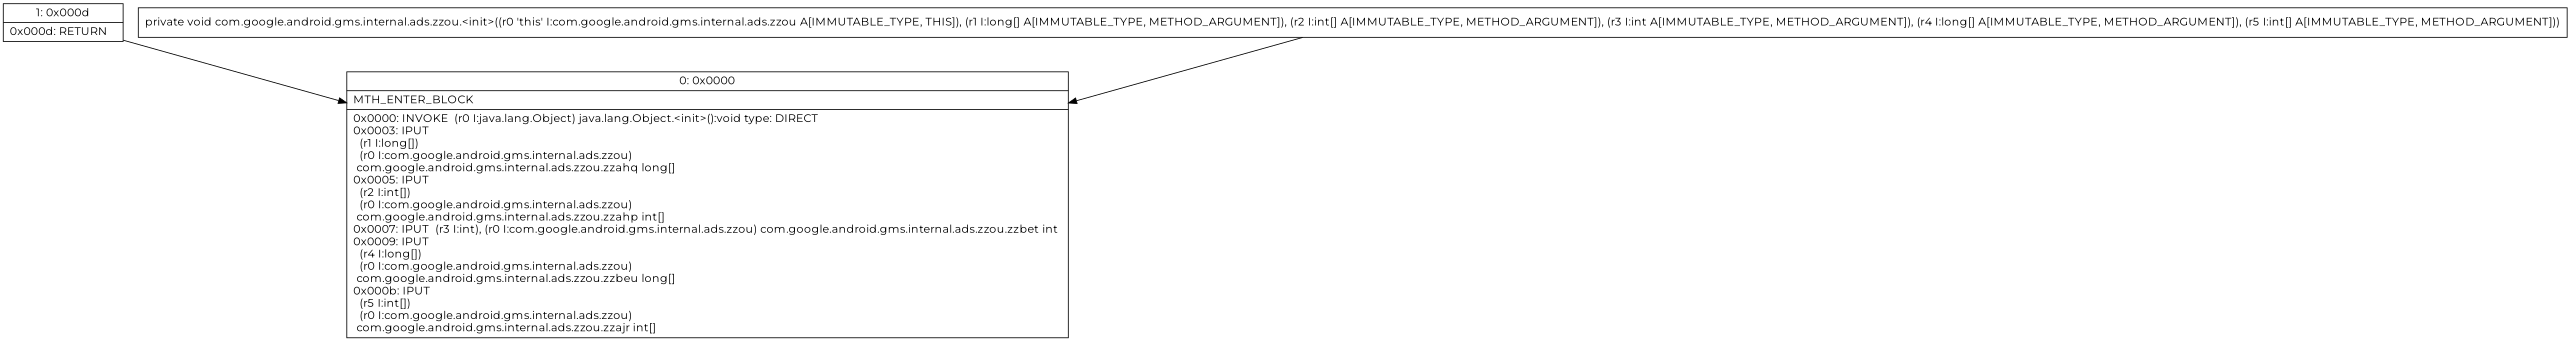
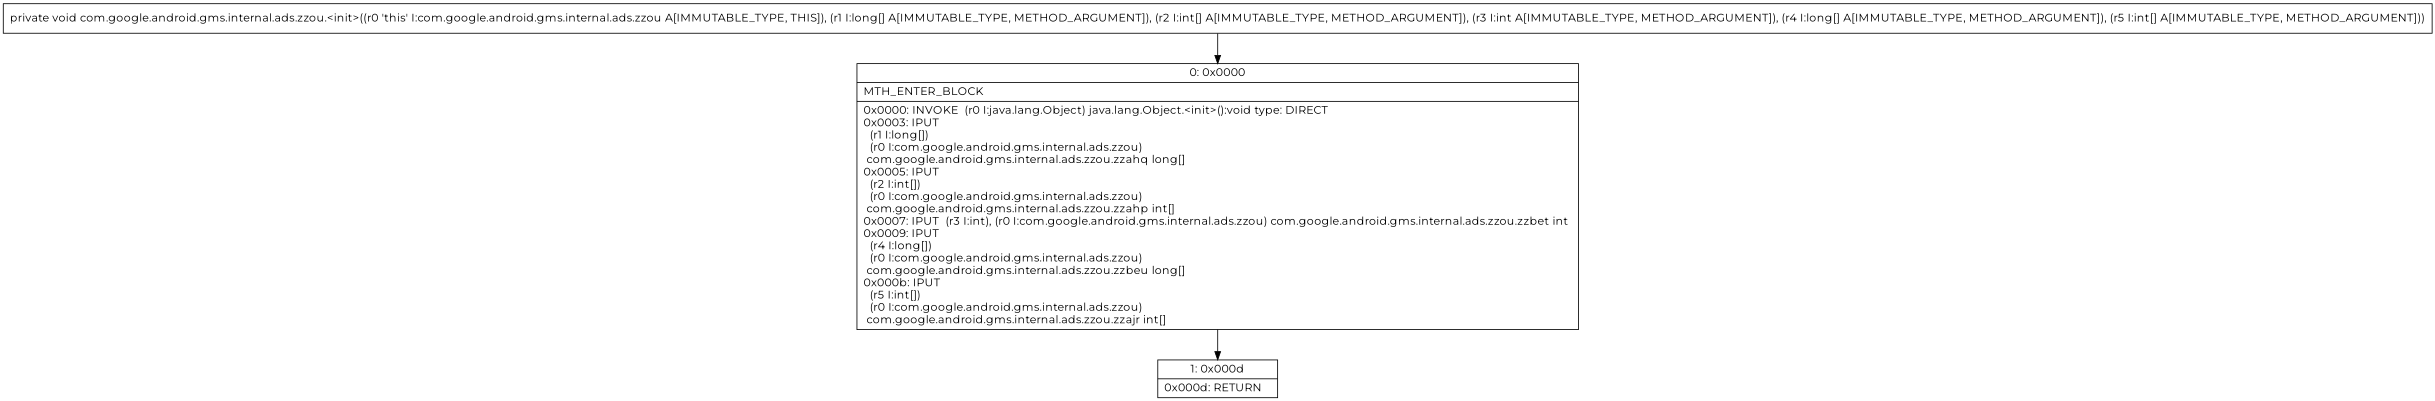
(231, 70) -> (1218, 341)
